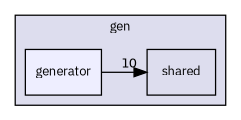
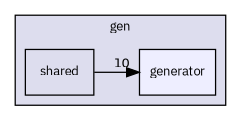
(118, 72) -> (110, 72)
